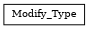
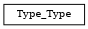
(44, 15) -> (44, 15)
